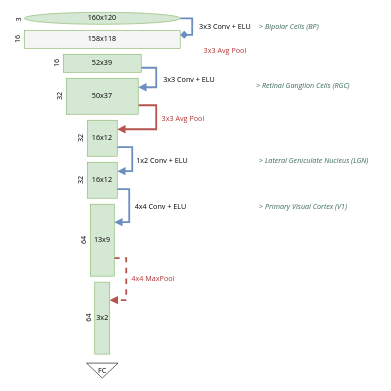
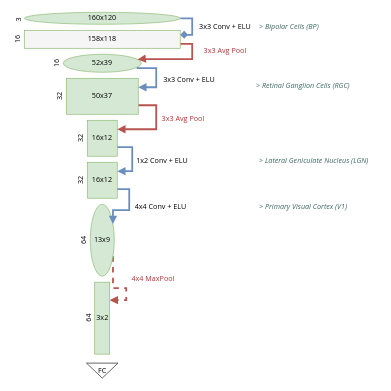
none -> (179, 59)
(102, 63) -> (102, 63)
(102, 240) -> (102, 240)
